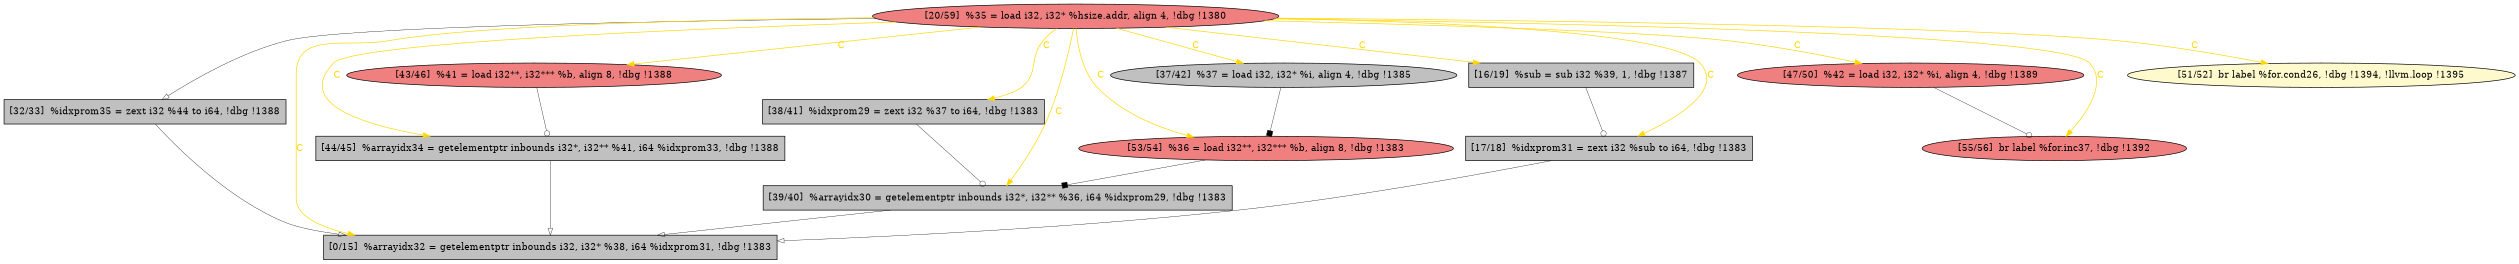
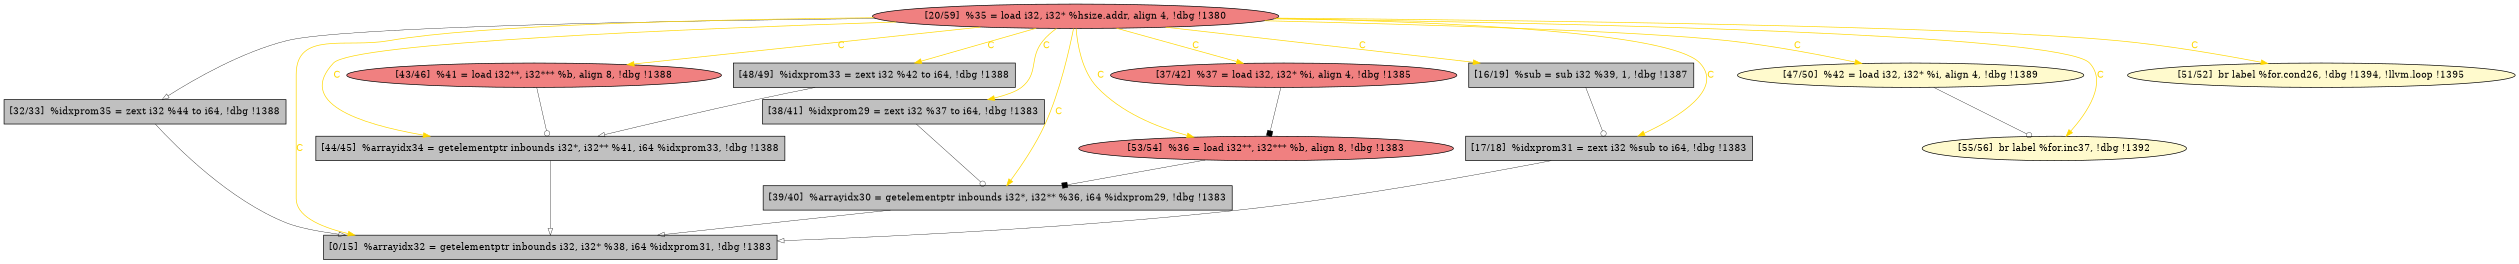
none -> (874, 75)
(1284, 75) -> (1284, 75)
(1911, 75) -> (1911, 75)
(2054, 148) -> (2054, 148)
